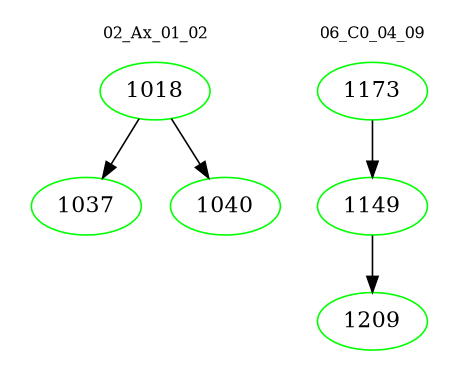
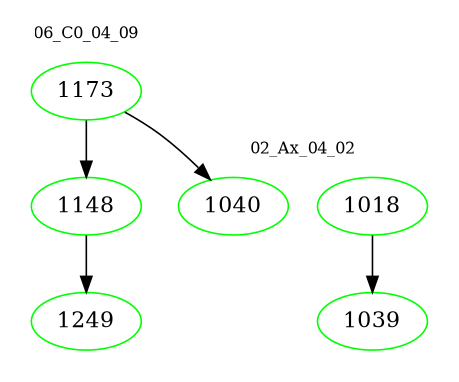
(156, 34) -> (303, 149)
(186, 141) -> (176, 147)
(86, 206) -> (372, 321)
(372, 206) -> (86, 206)
(372, 321) -> (86, 321)
